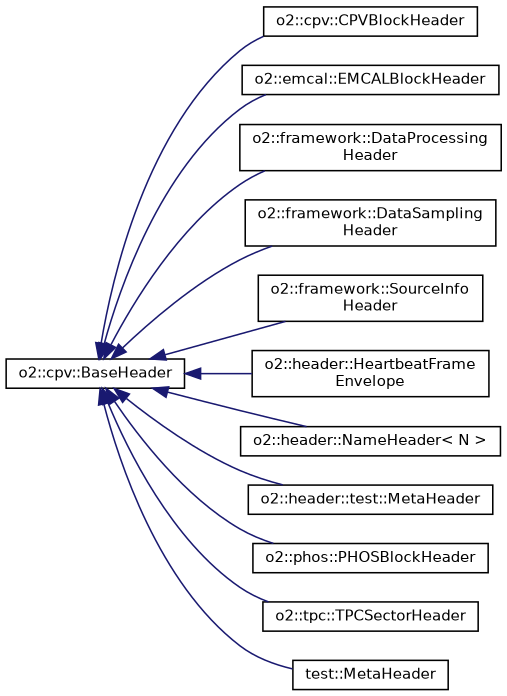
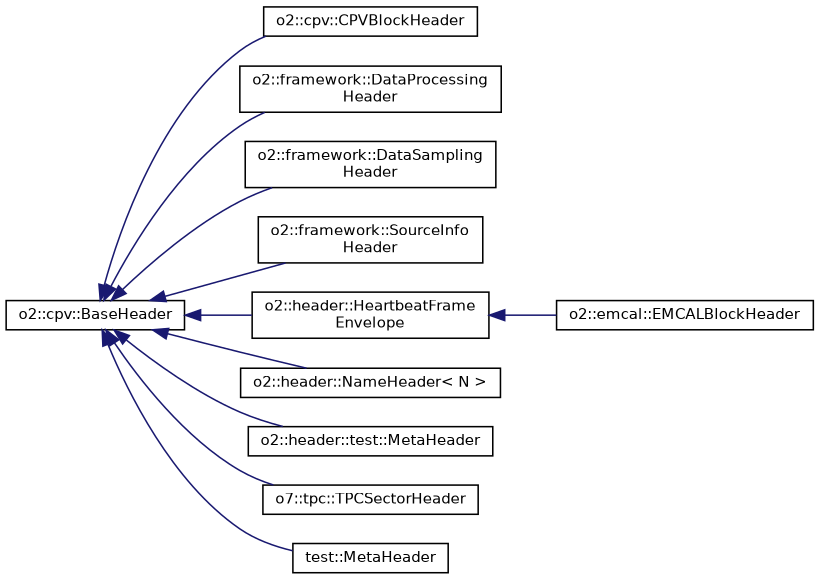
(162, 203) -> (531, 315)
(371, 558) -> none
(371, 617) -> (371, 500)
